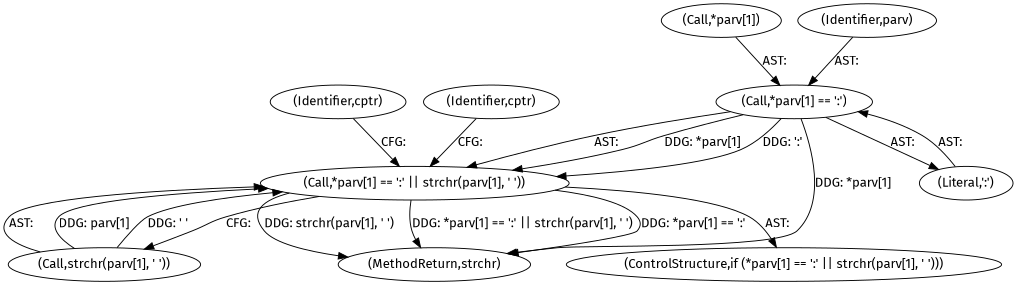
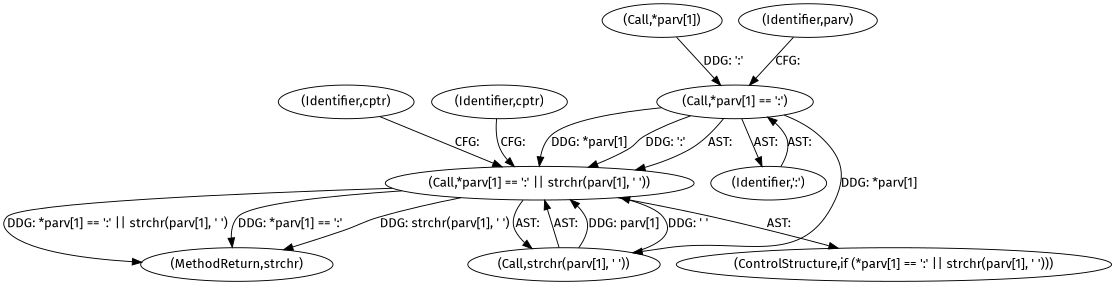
(776, 61) -> (723, 61)
(848, 61) -> (790, 61)
(966, 183) -> (769, 183)
(240, 224) -> (529, 224)
(716, 244) -> (810, 232)
